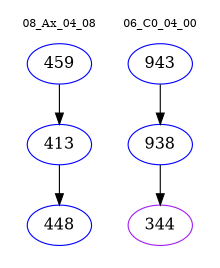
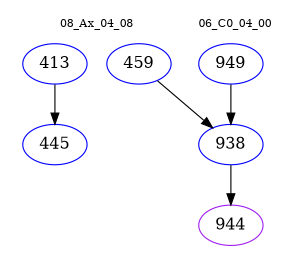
(160, 64) -> (231, 64)
(59, 99) -> (173, 94)
(59, 225) -> (55, 145)
(160, 225) -> (231, 225)
